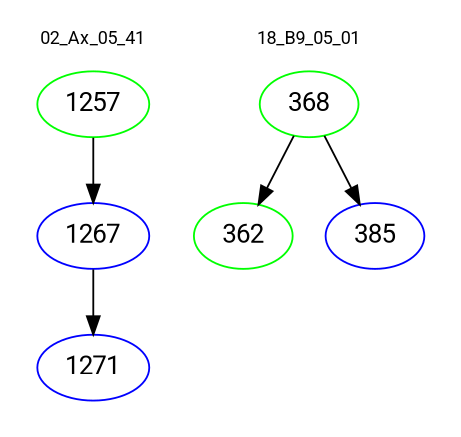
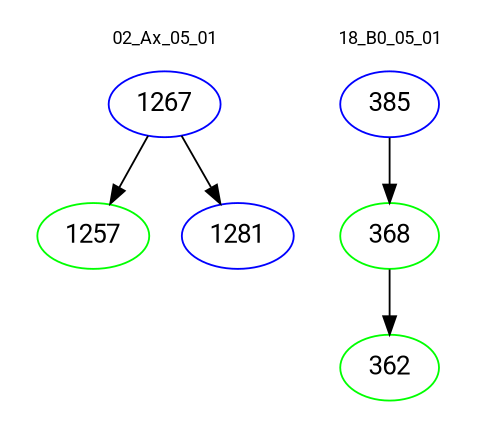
(93, 39) -> (166, 39)
(309, 39) -> (391, 39)
(93, 161) -> (134, 162)
(338, 162) -> (390, 161)
(93, 368) -> (238, 236)
